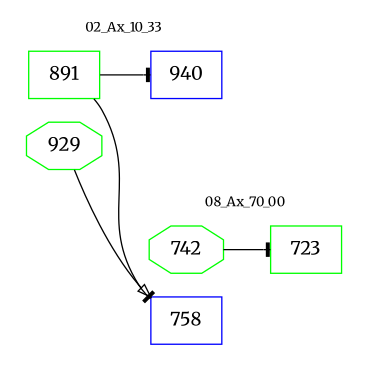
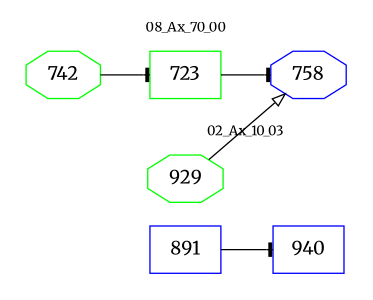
(124, 28) -> (246, 132)
(64, 75) -> (185, 250)
(119, 197) -> (242, 75)
(186, 321) -> (309, 75)
